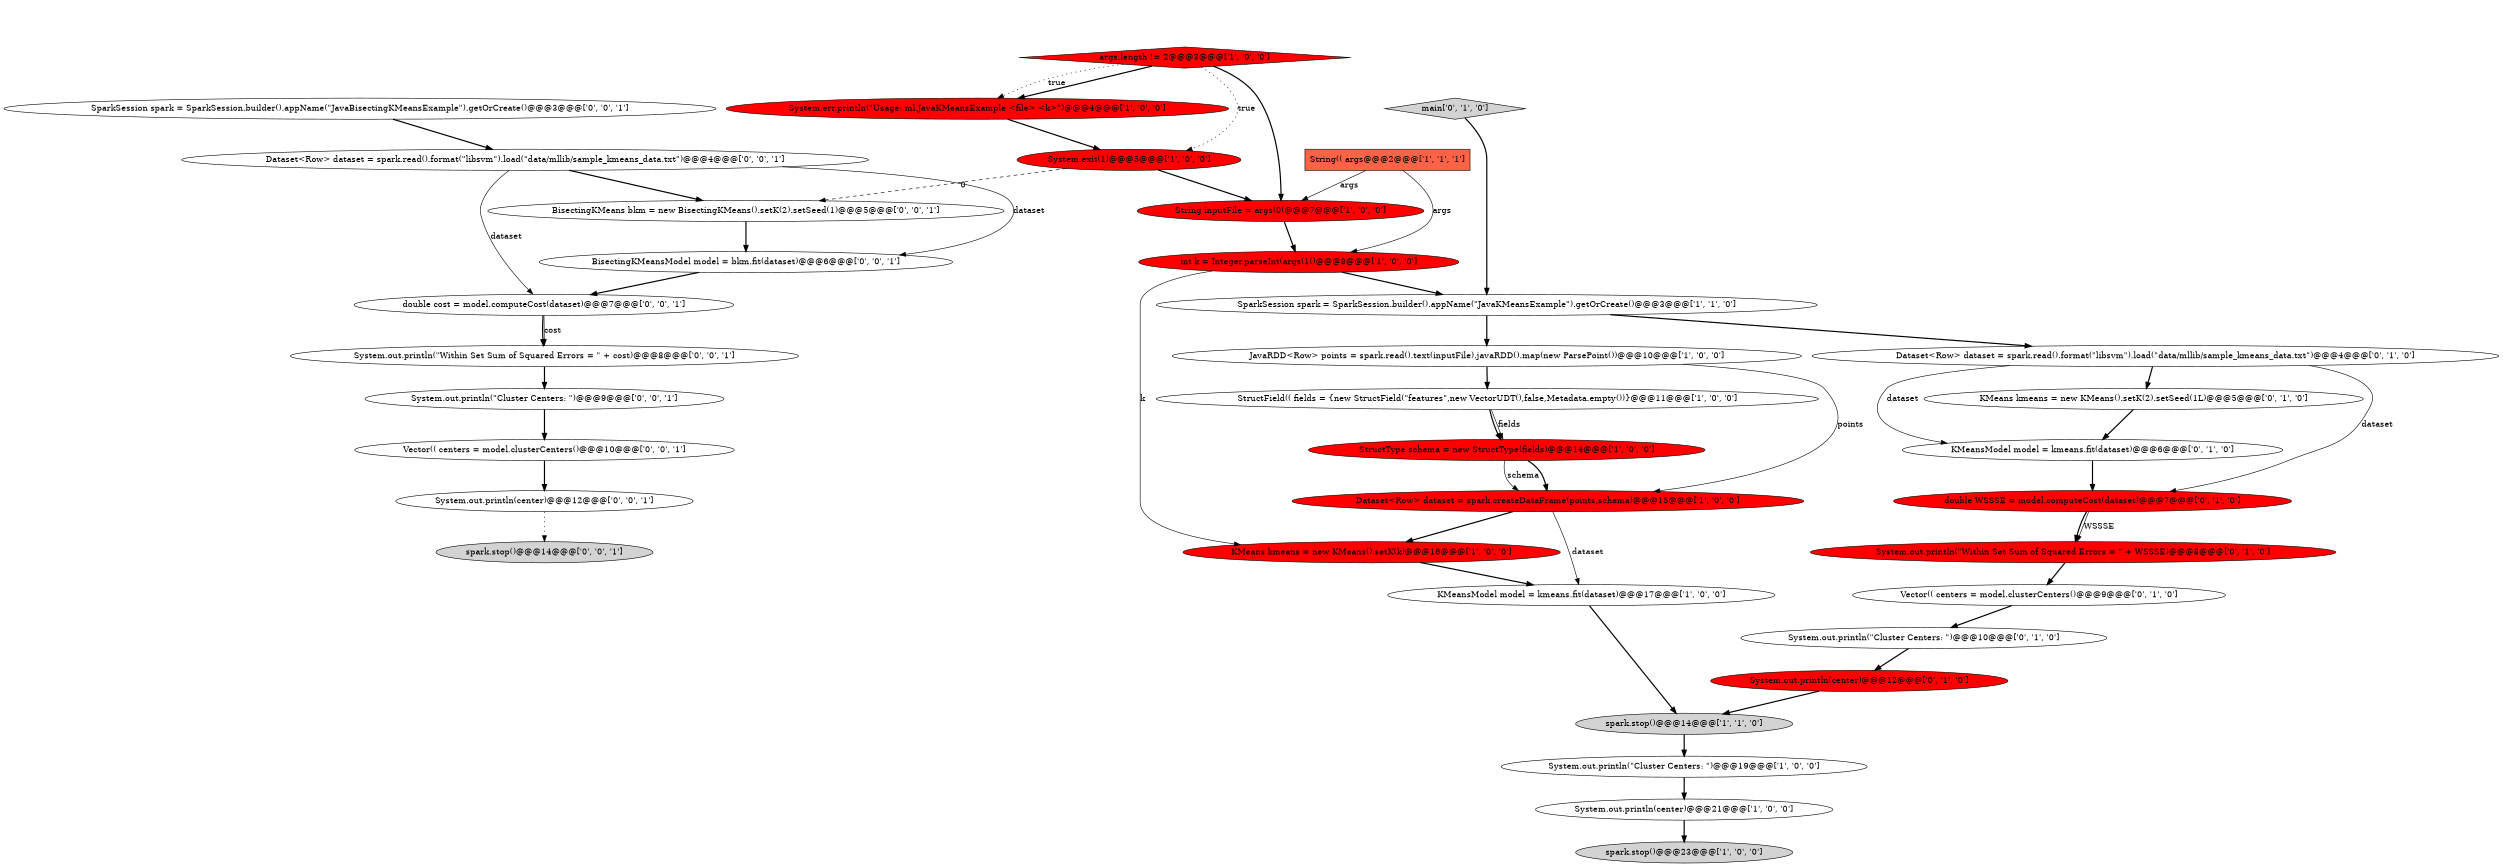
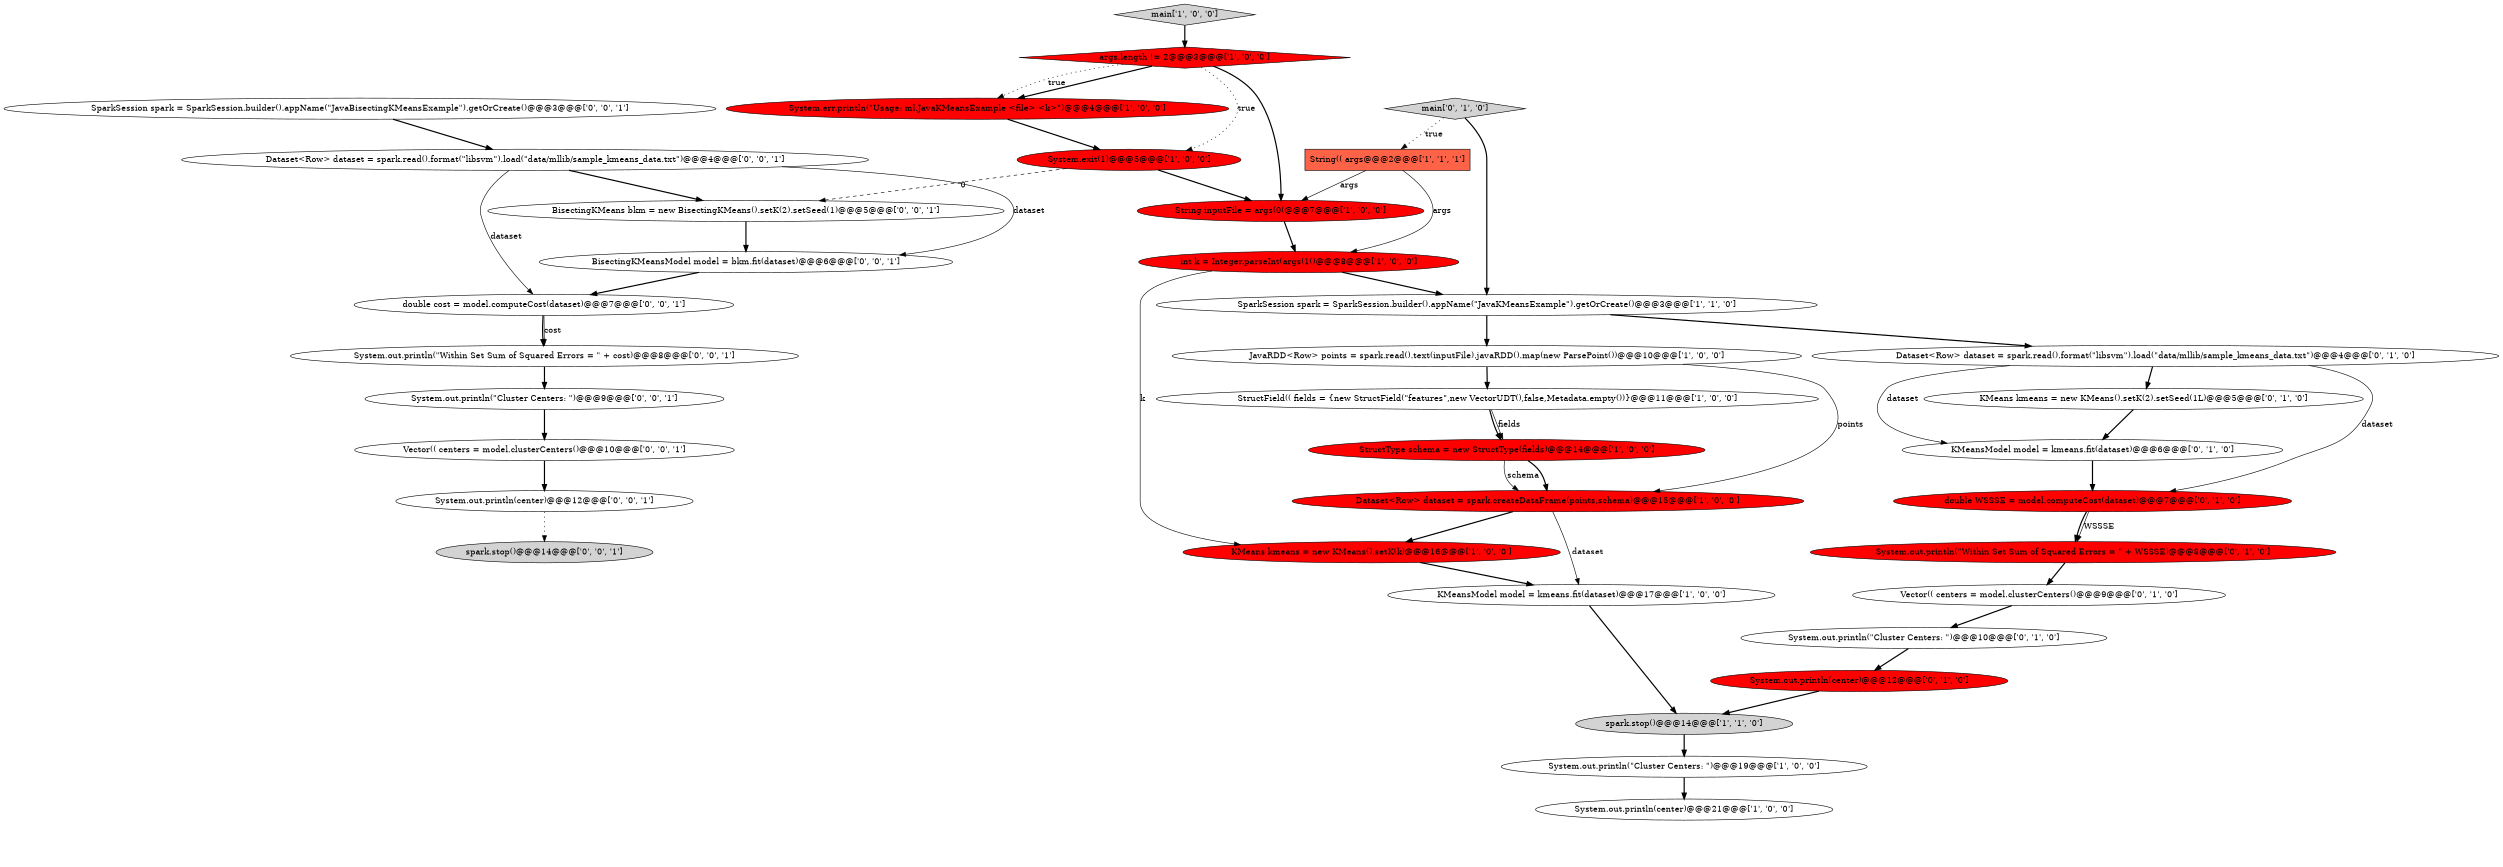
none -> (1185, 15)
none -> (1425, 132)
(1684, 852) -> none
